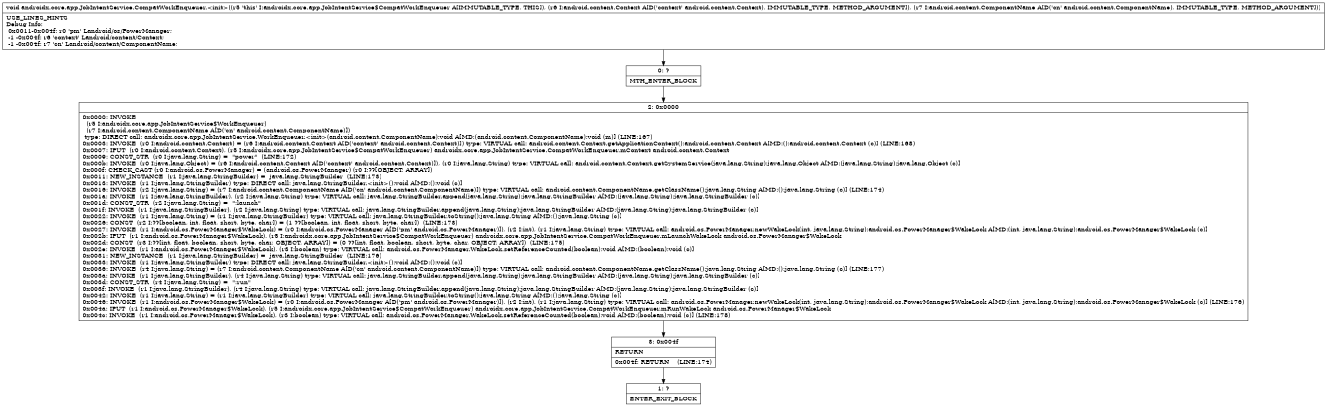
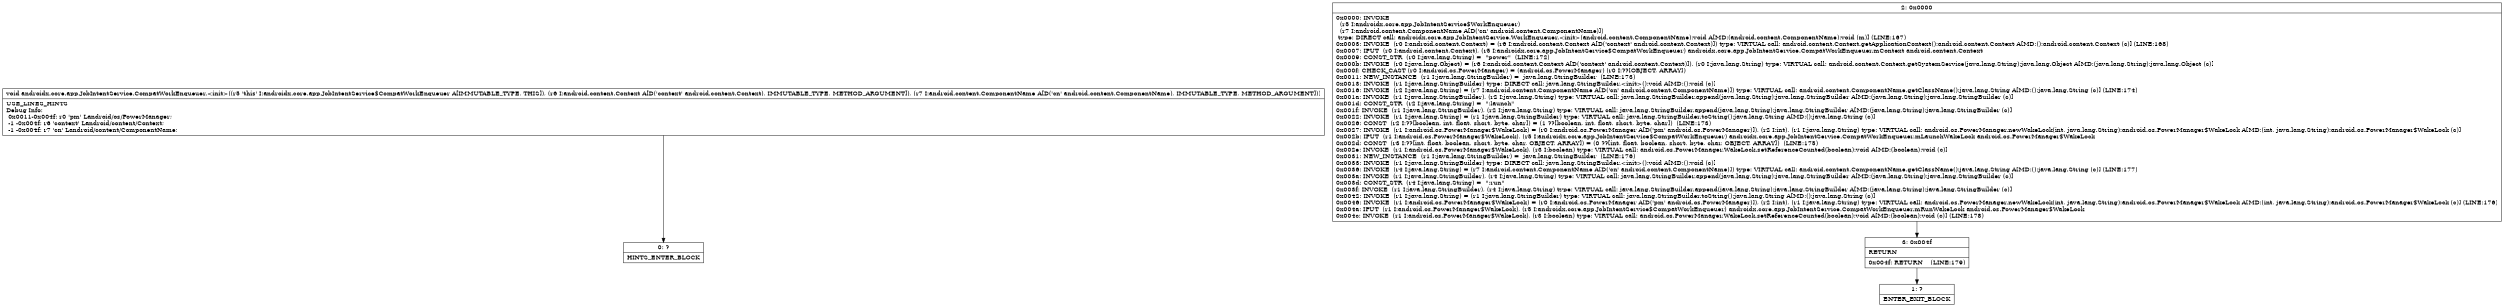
(663, 81) -> (663, 258)
(663, 92) -> none
(663, 362) -> (1917, 263)
